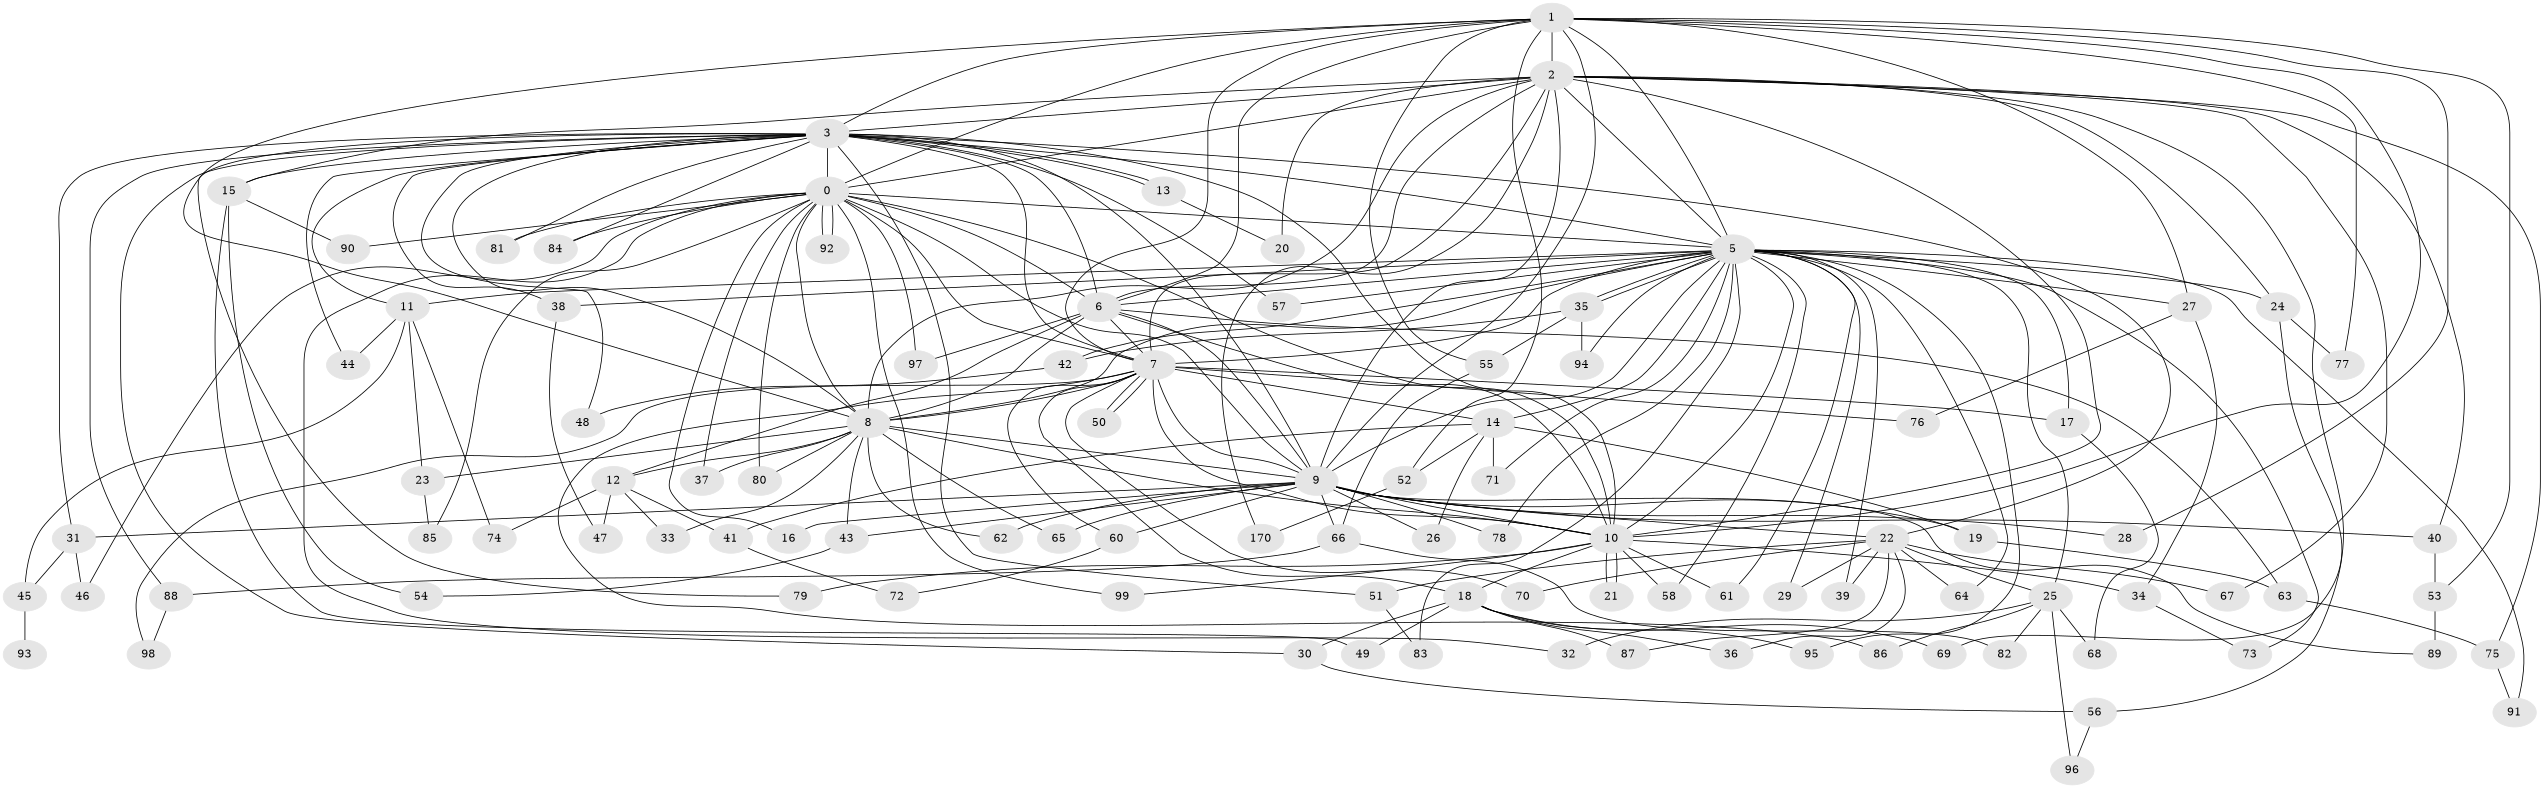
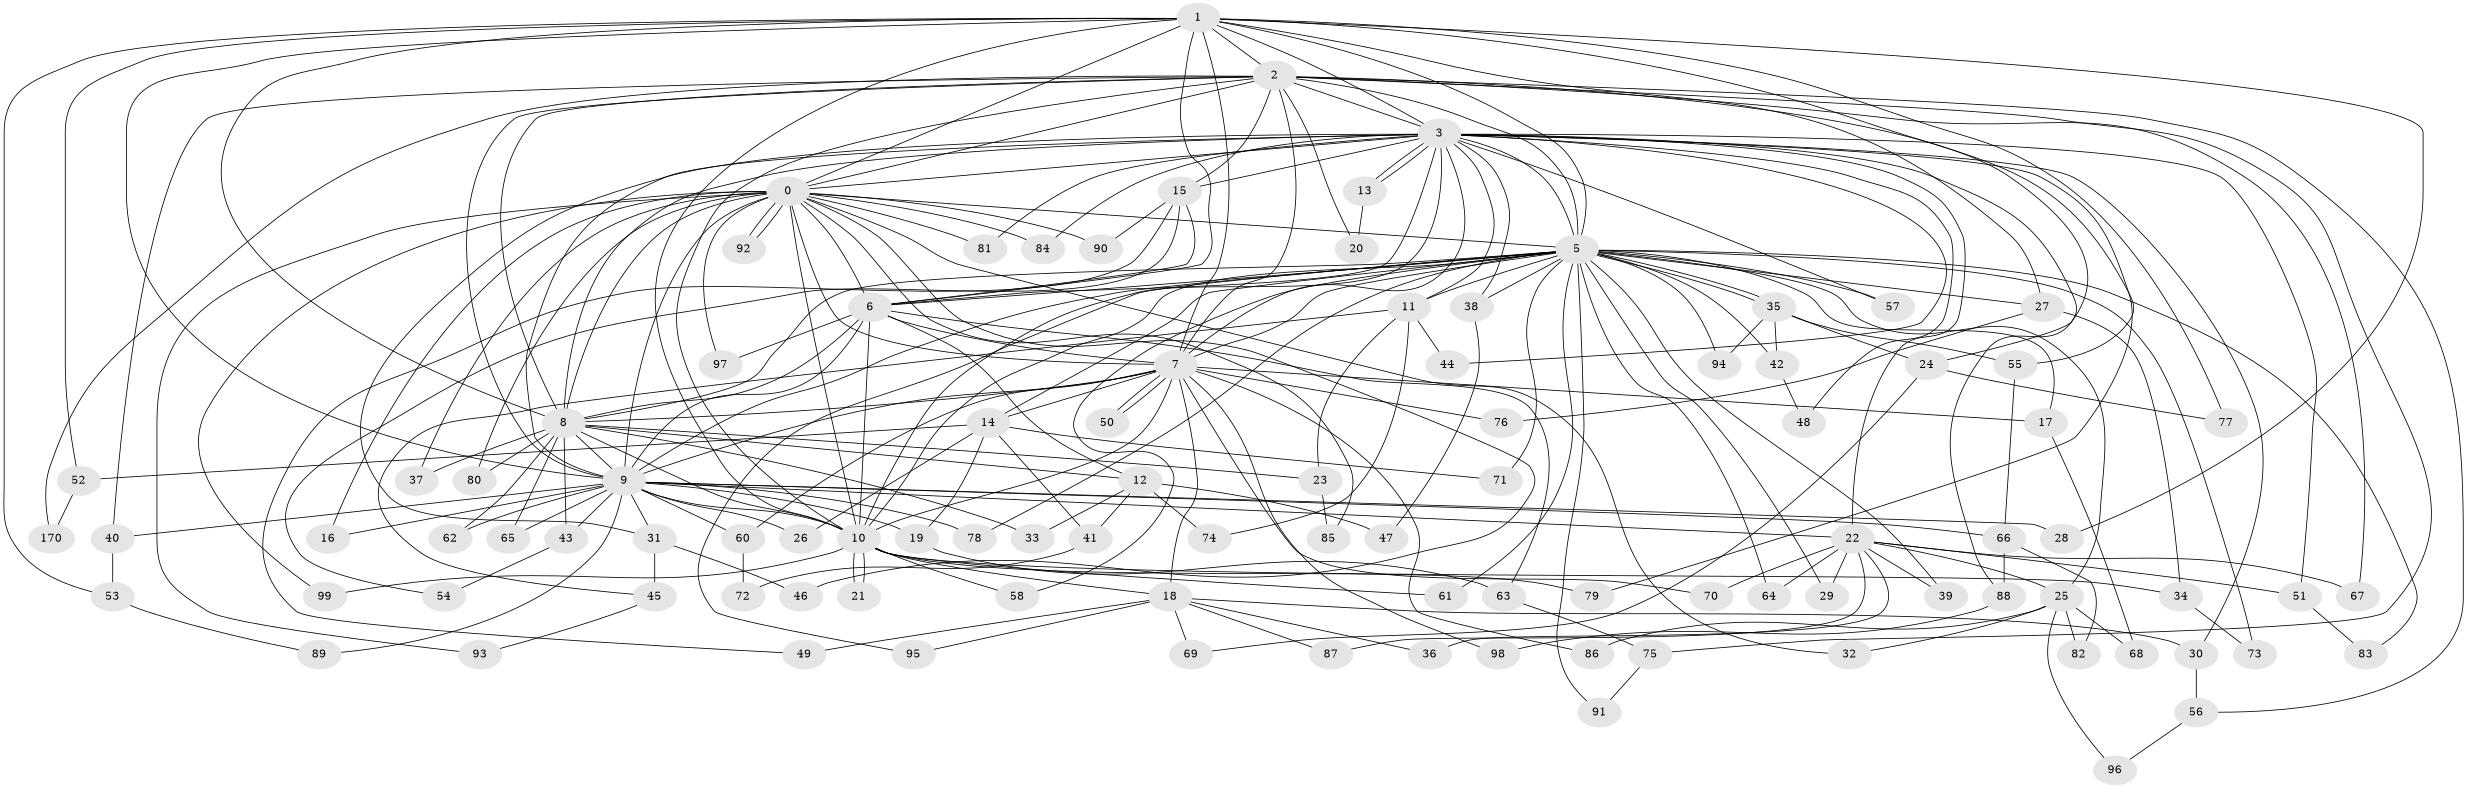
(1385, 246) -> (1070, 282)
(1983, 264) -> (1858, 341)
none -> (200, 313)
